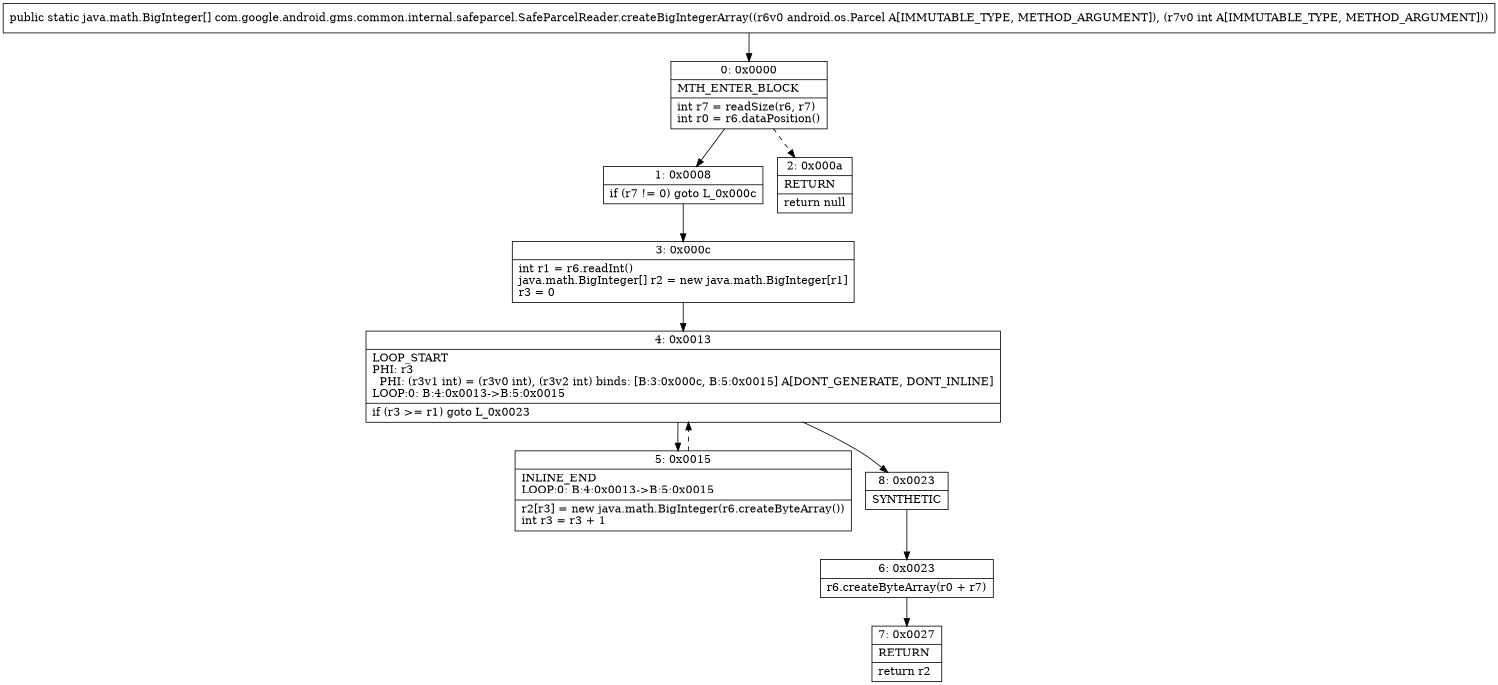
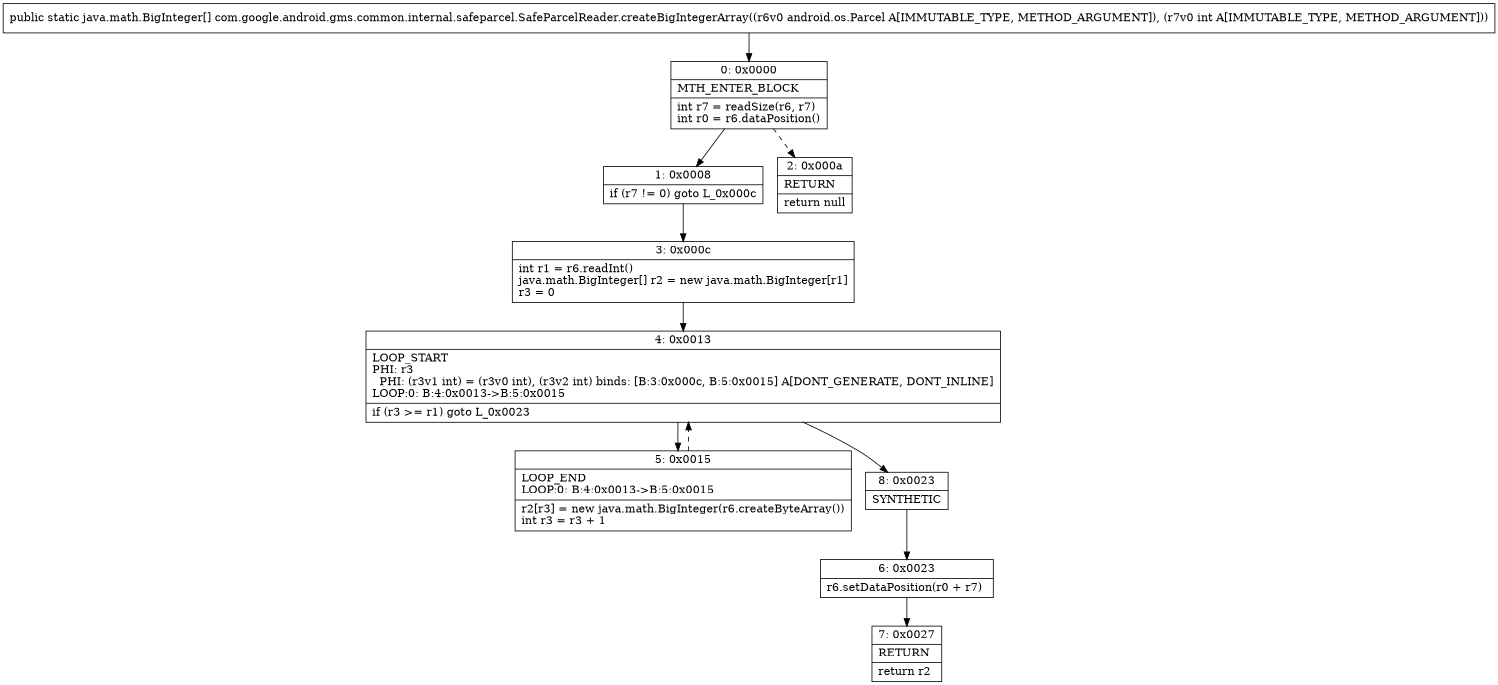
(559, 478) -> (554, 478)
(907, 588) -> (904, 588)
